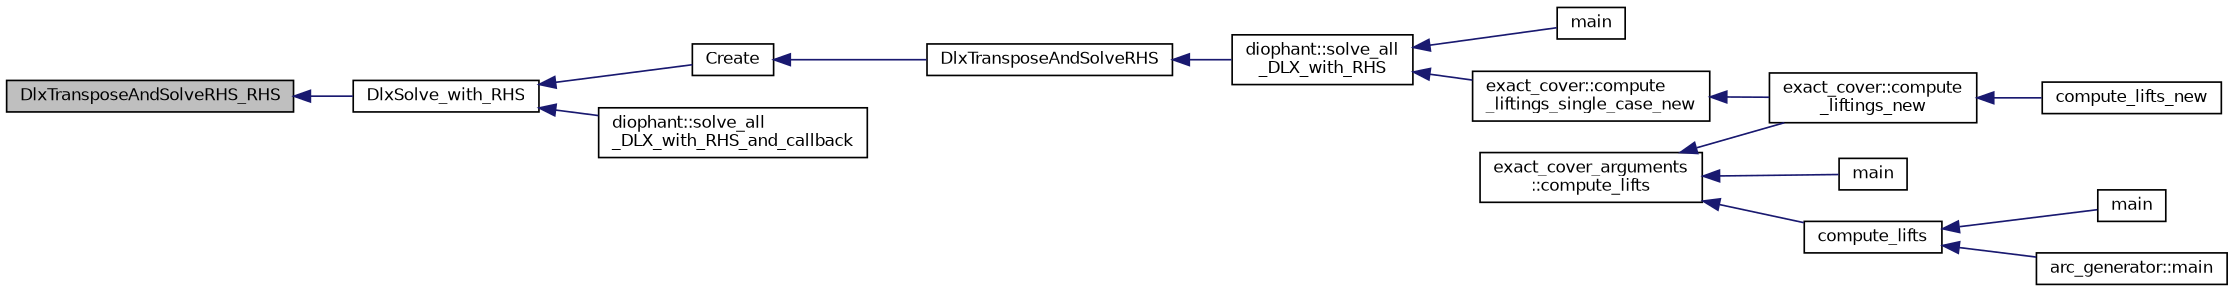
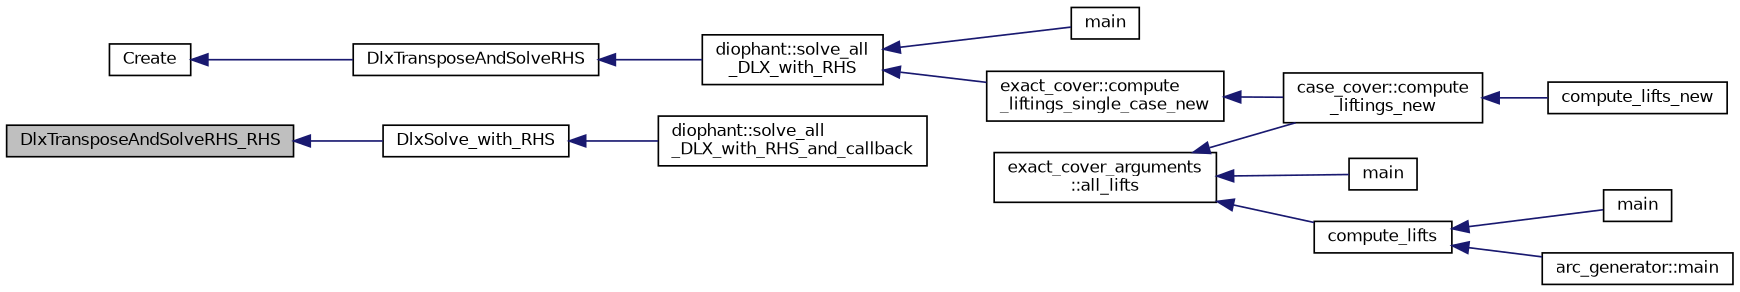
(624, 73) -> none
(1873, 98) -> (1383, 98)
(1591, 177) -> (1105, 177)
